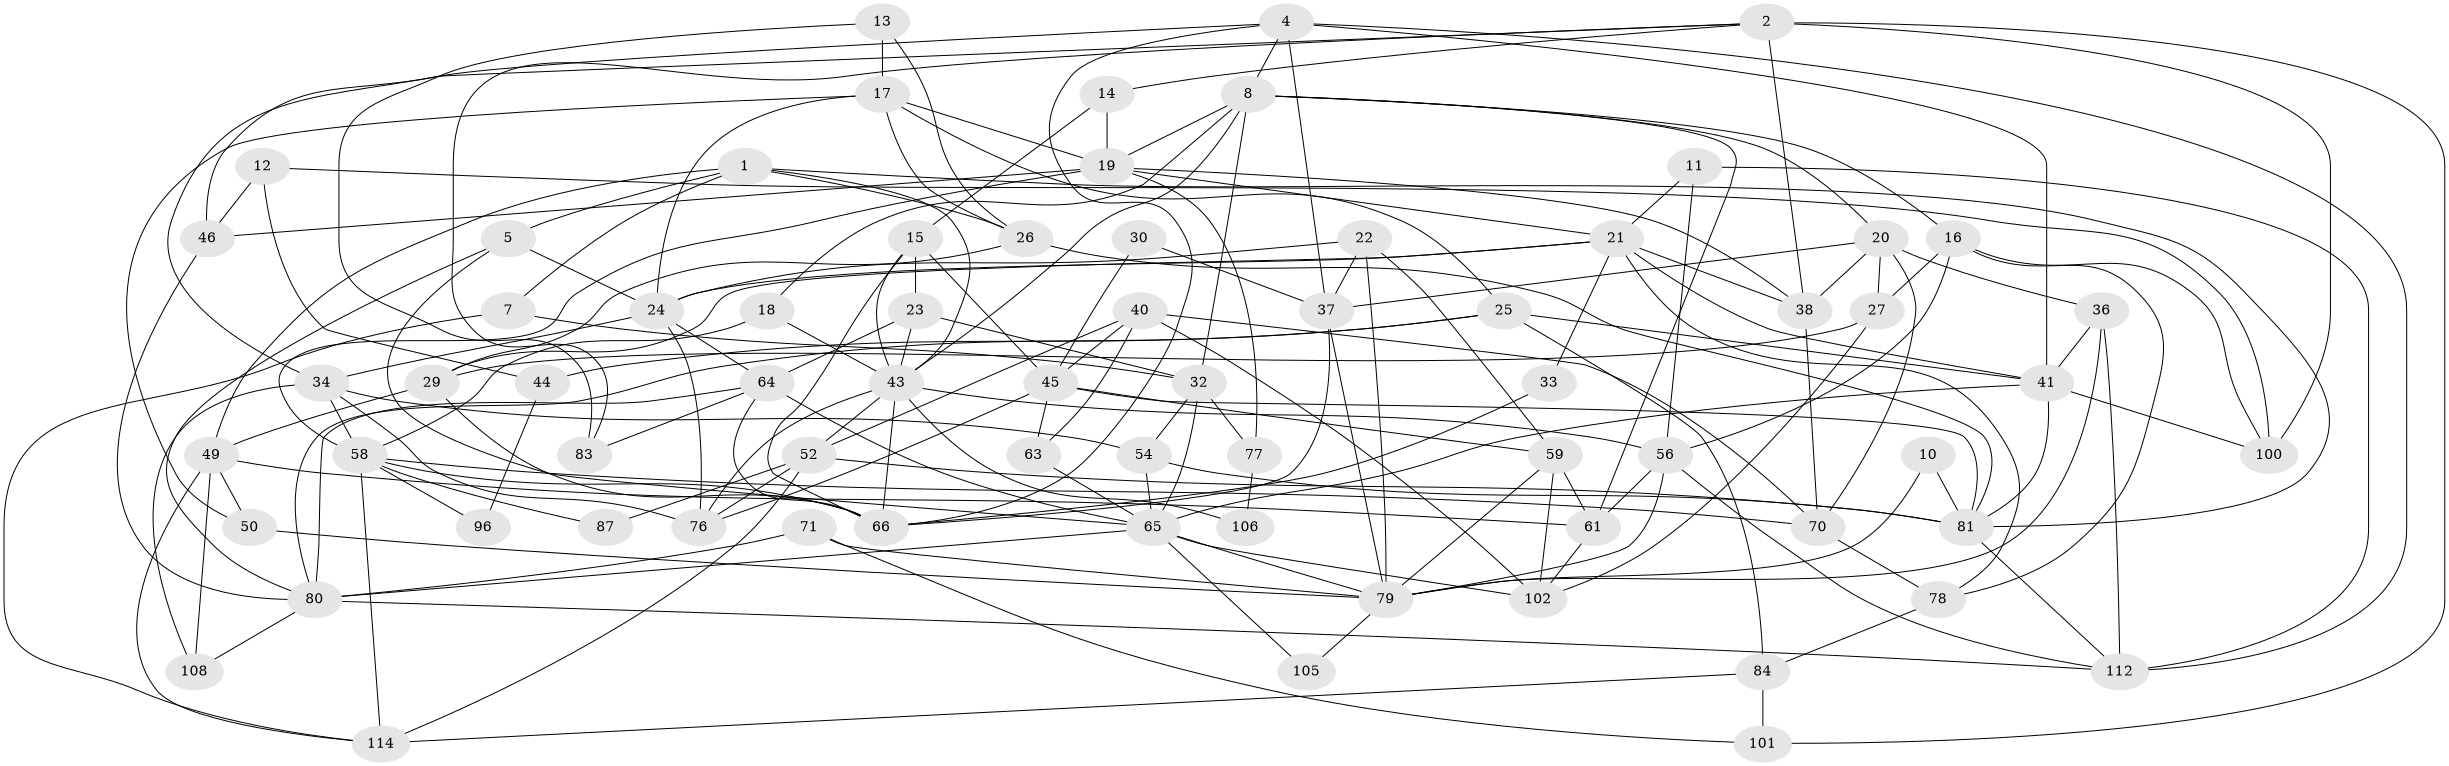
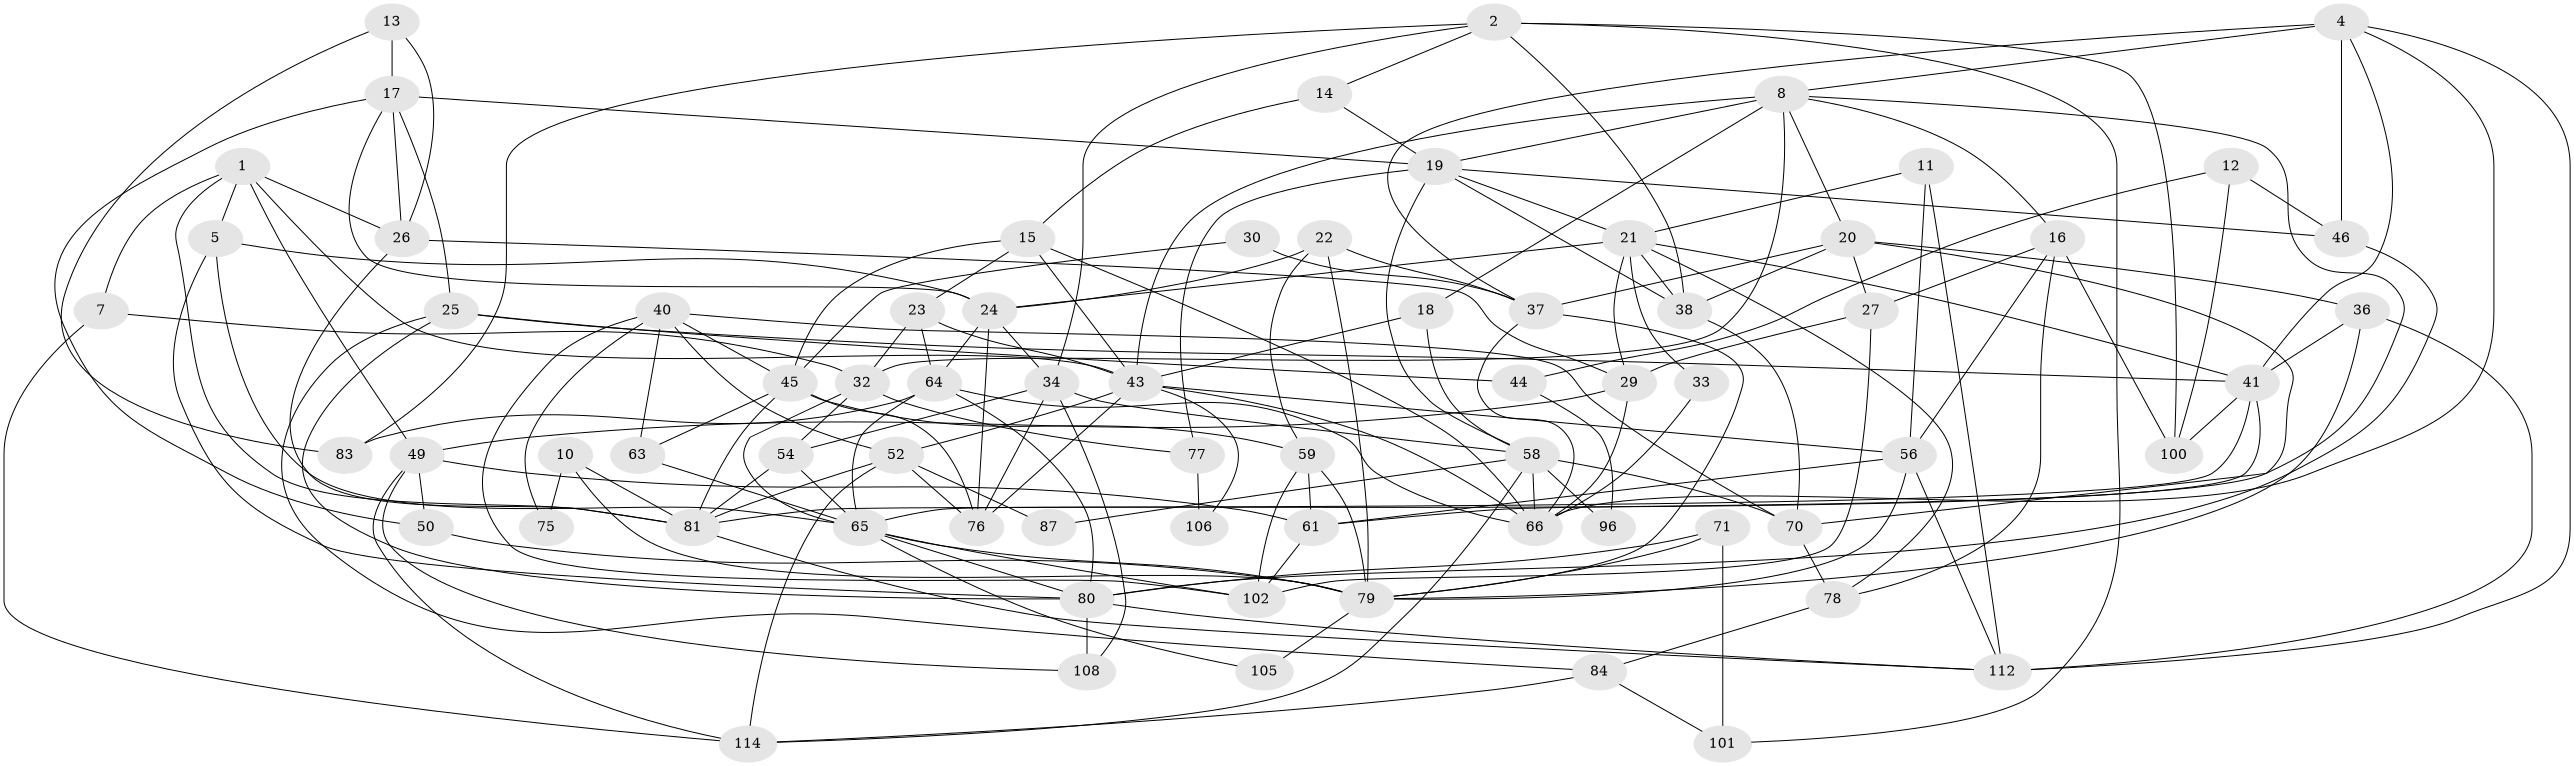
none -> (547, 527)
